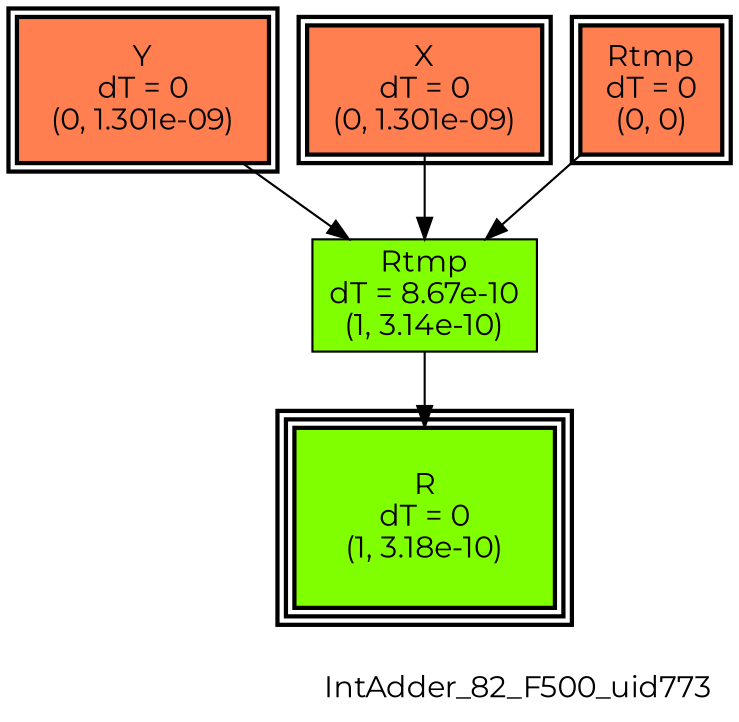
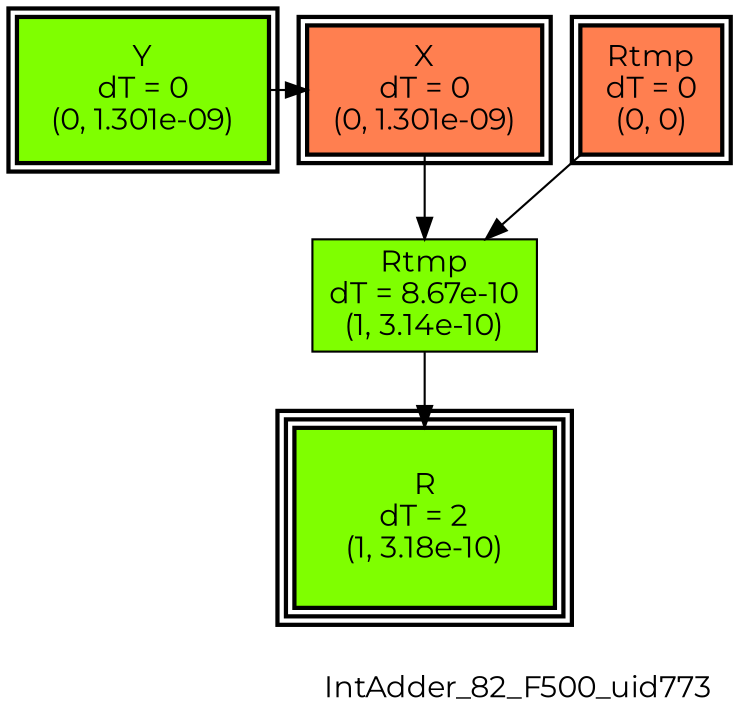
(143, 90) -> (143, 90)
(287, 195) -> (277, 90)
(425, 518) -> (425, 518)
